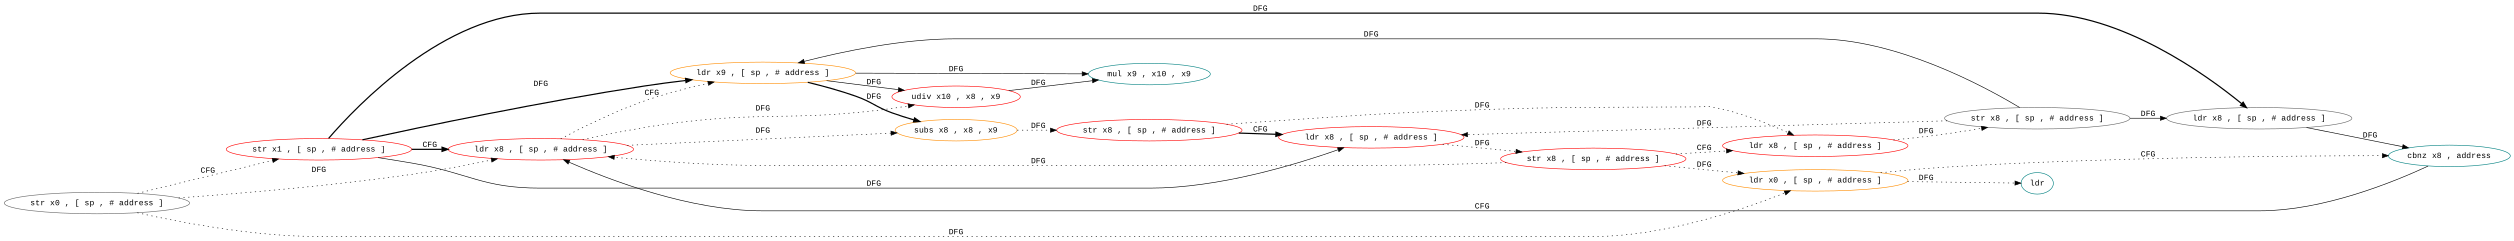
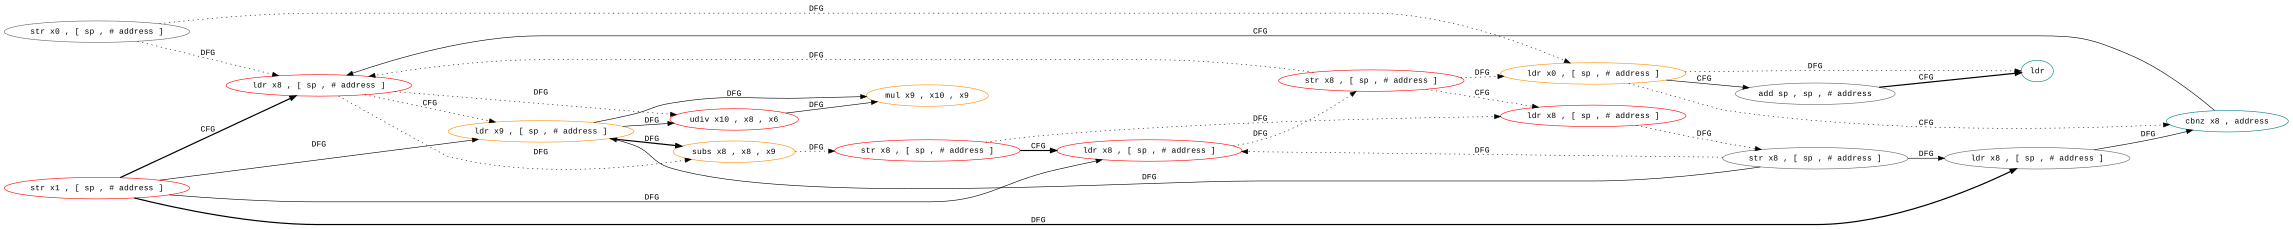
(1149, 74) -> (927, 96)
none -> (1815, 94)
(956, 97) -> (734, 119)
(523, 107) -> (316, 160)
(205, 177) -> none
